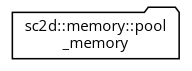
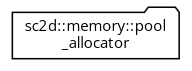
(96, 36) -> (96, 36)
